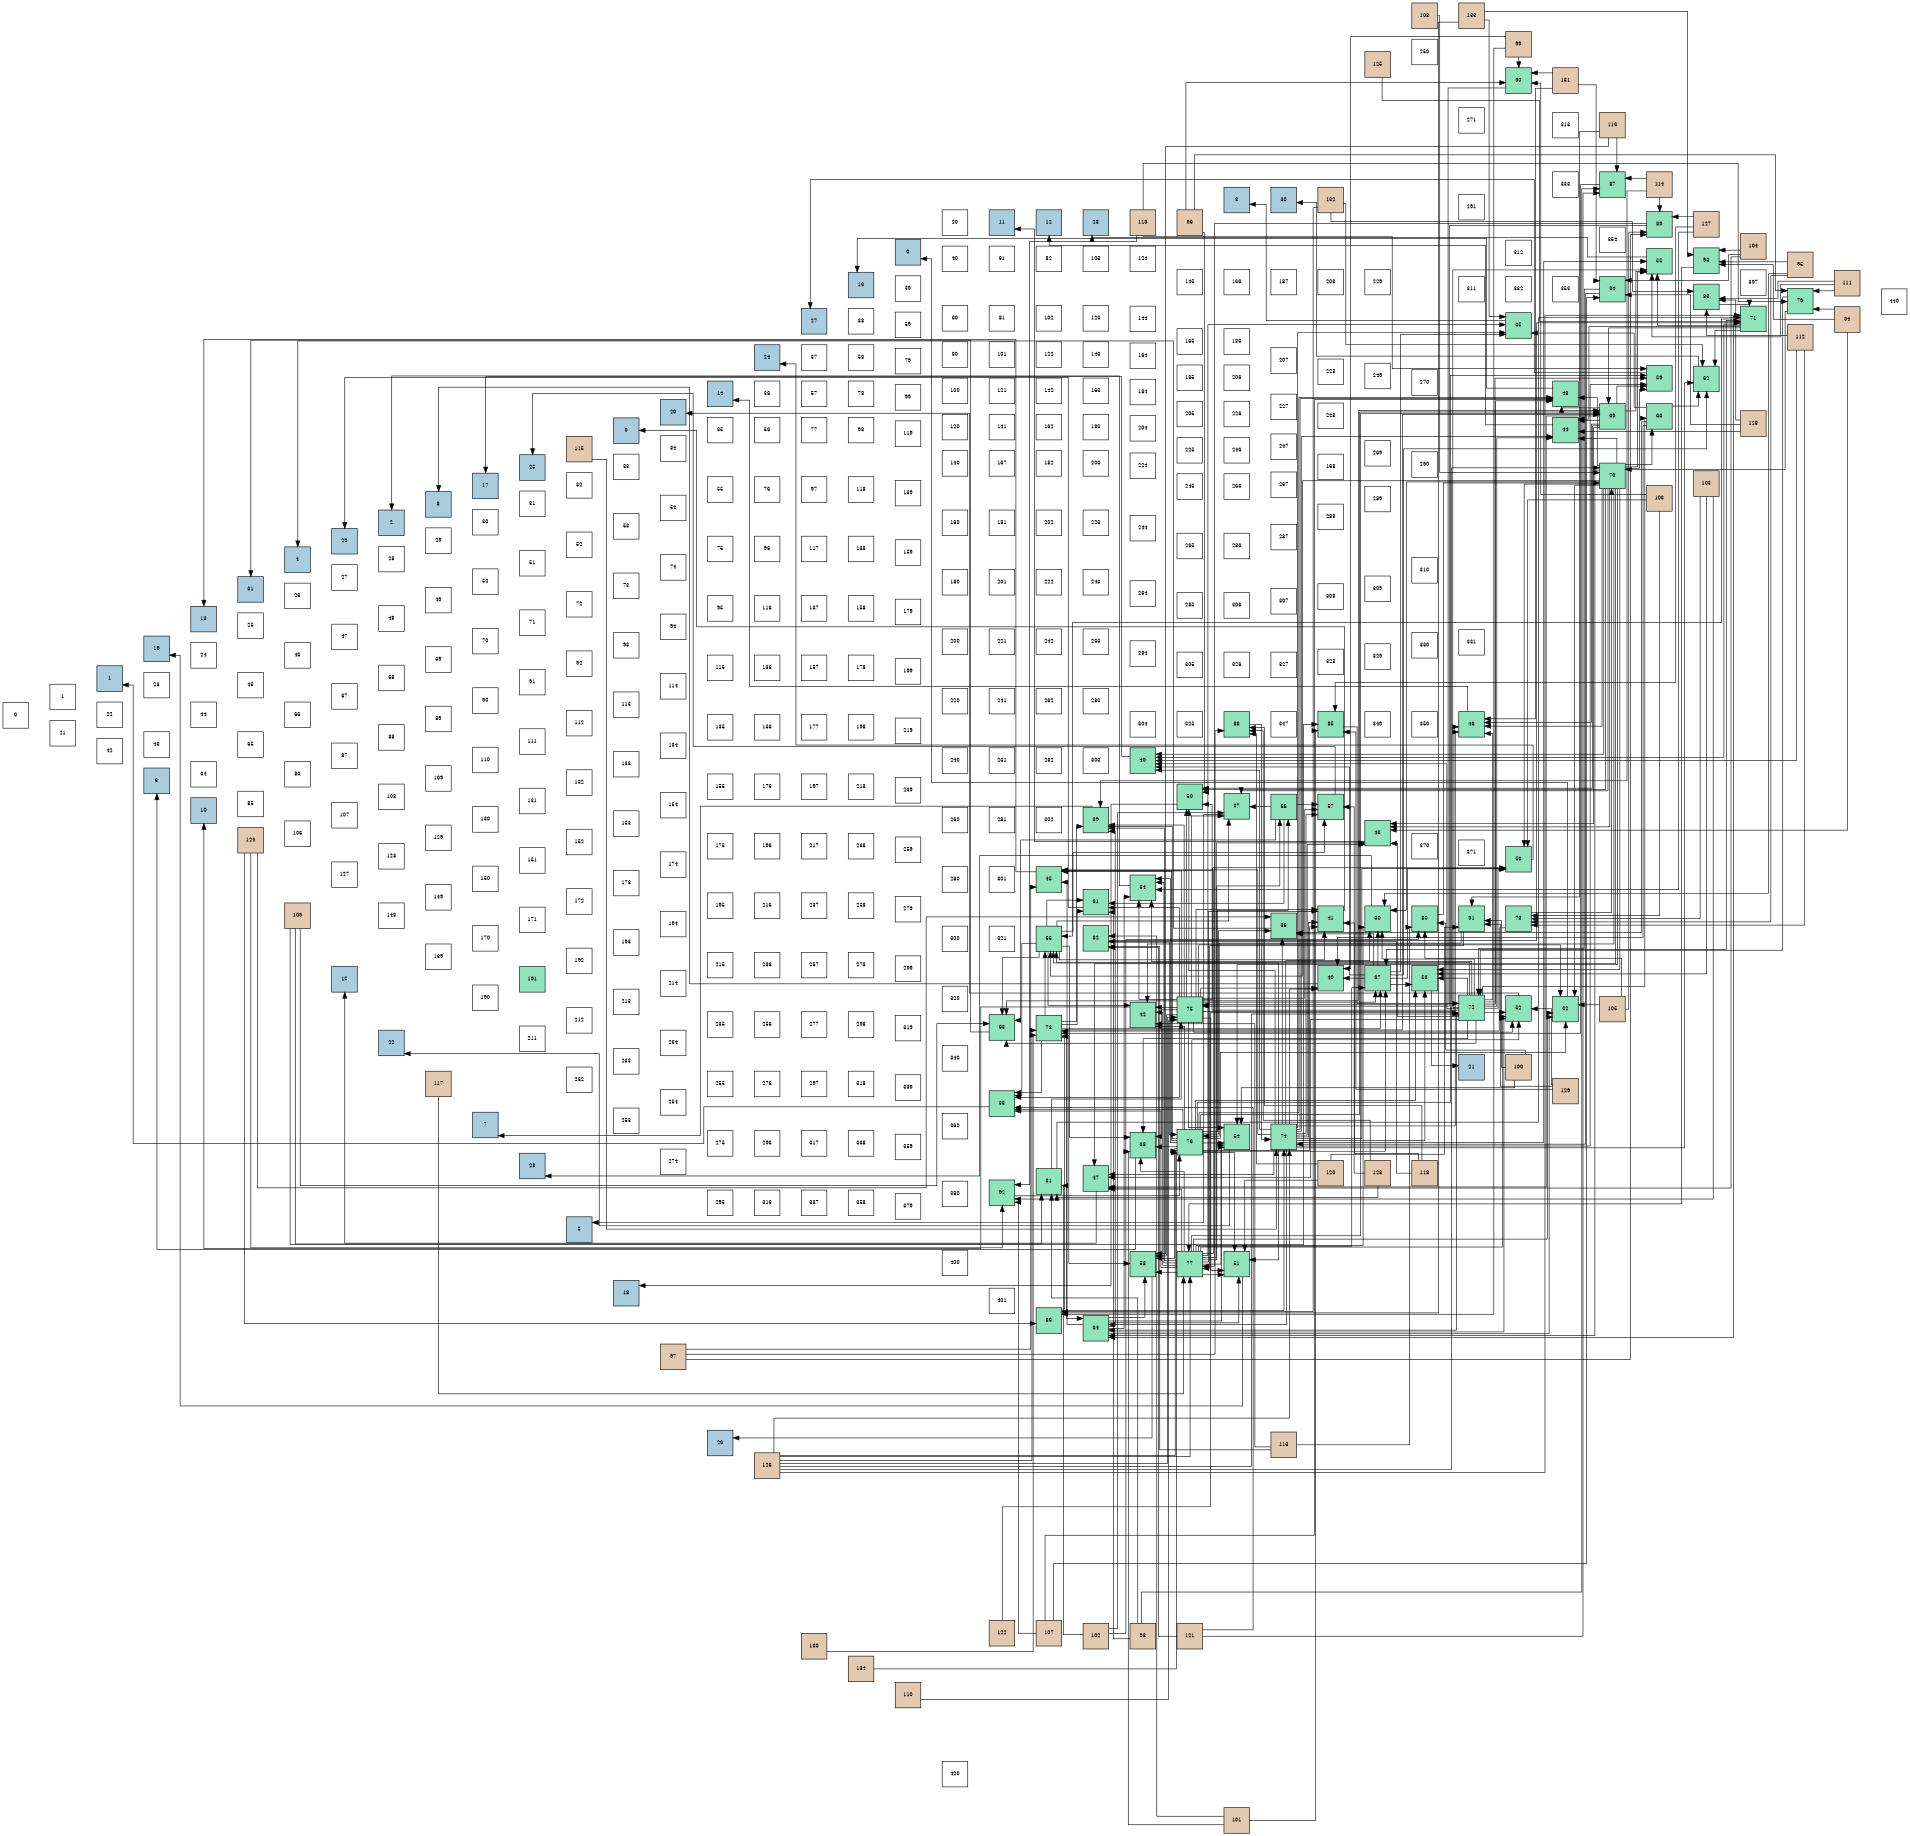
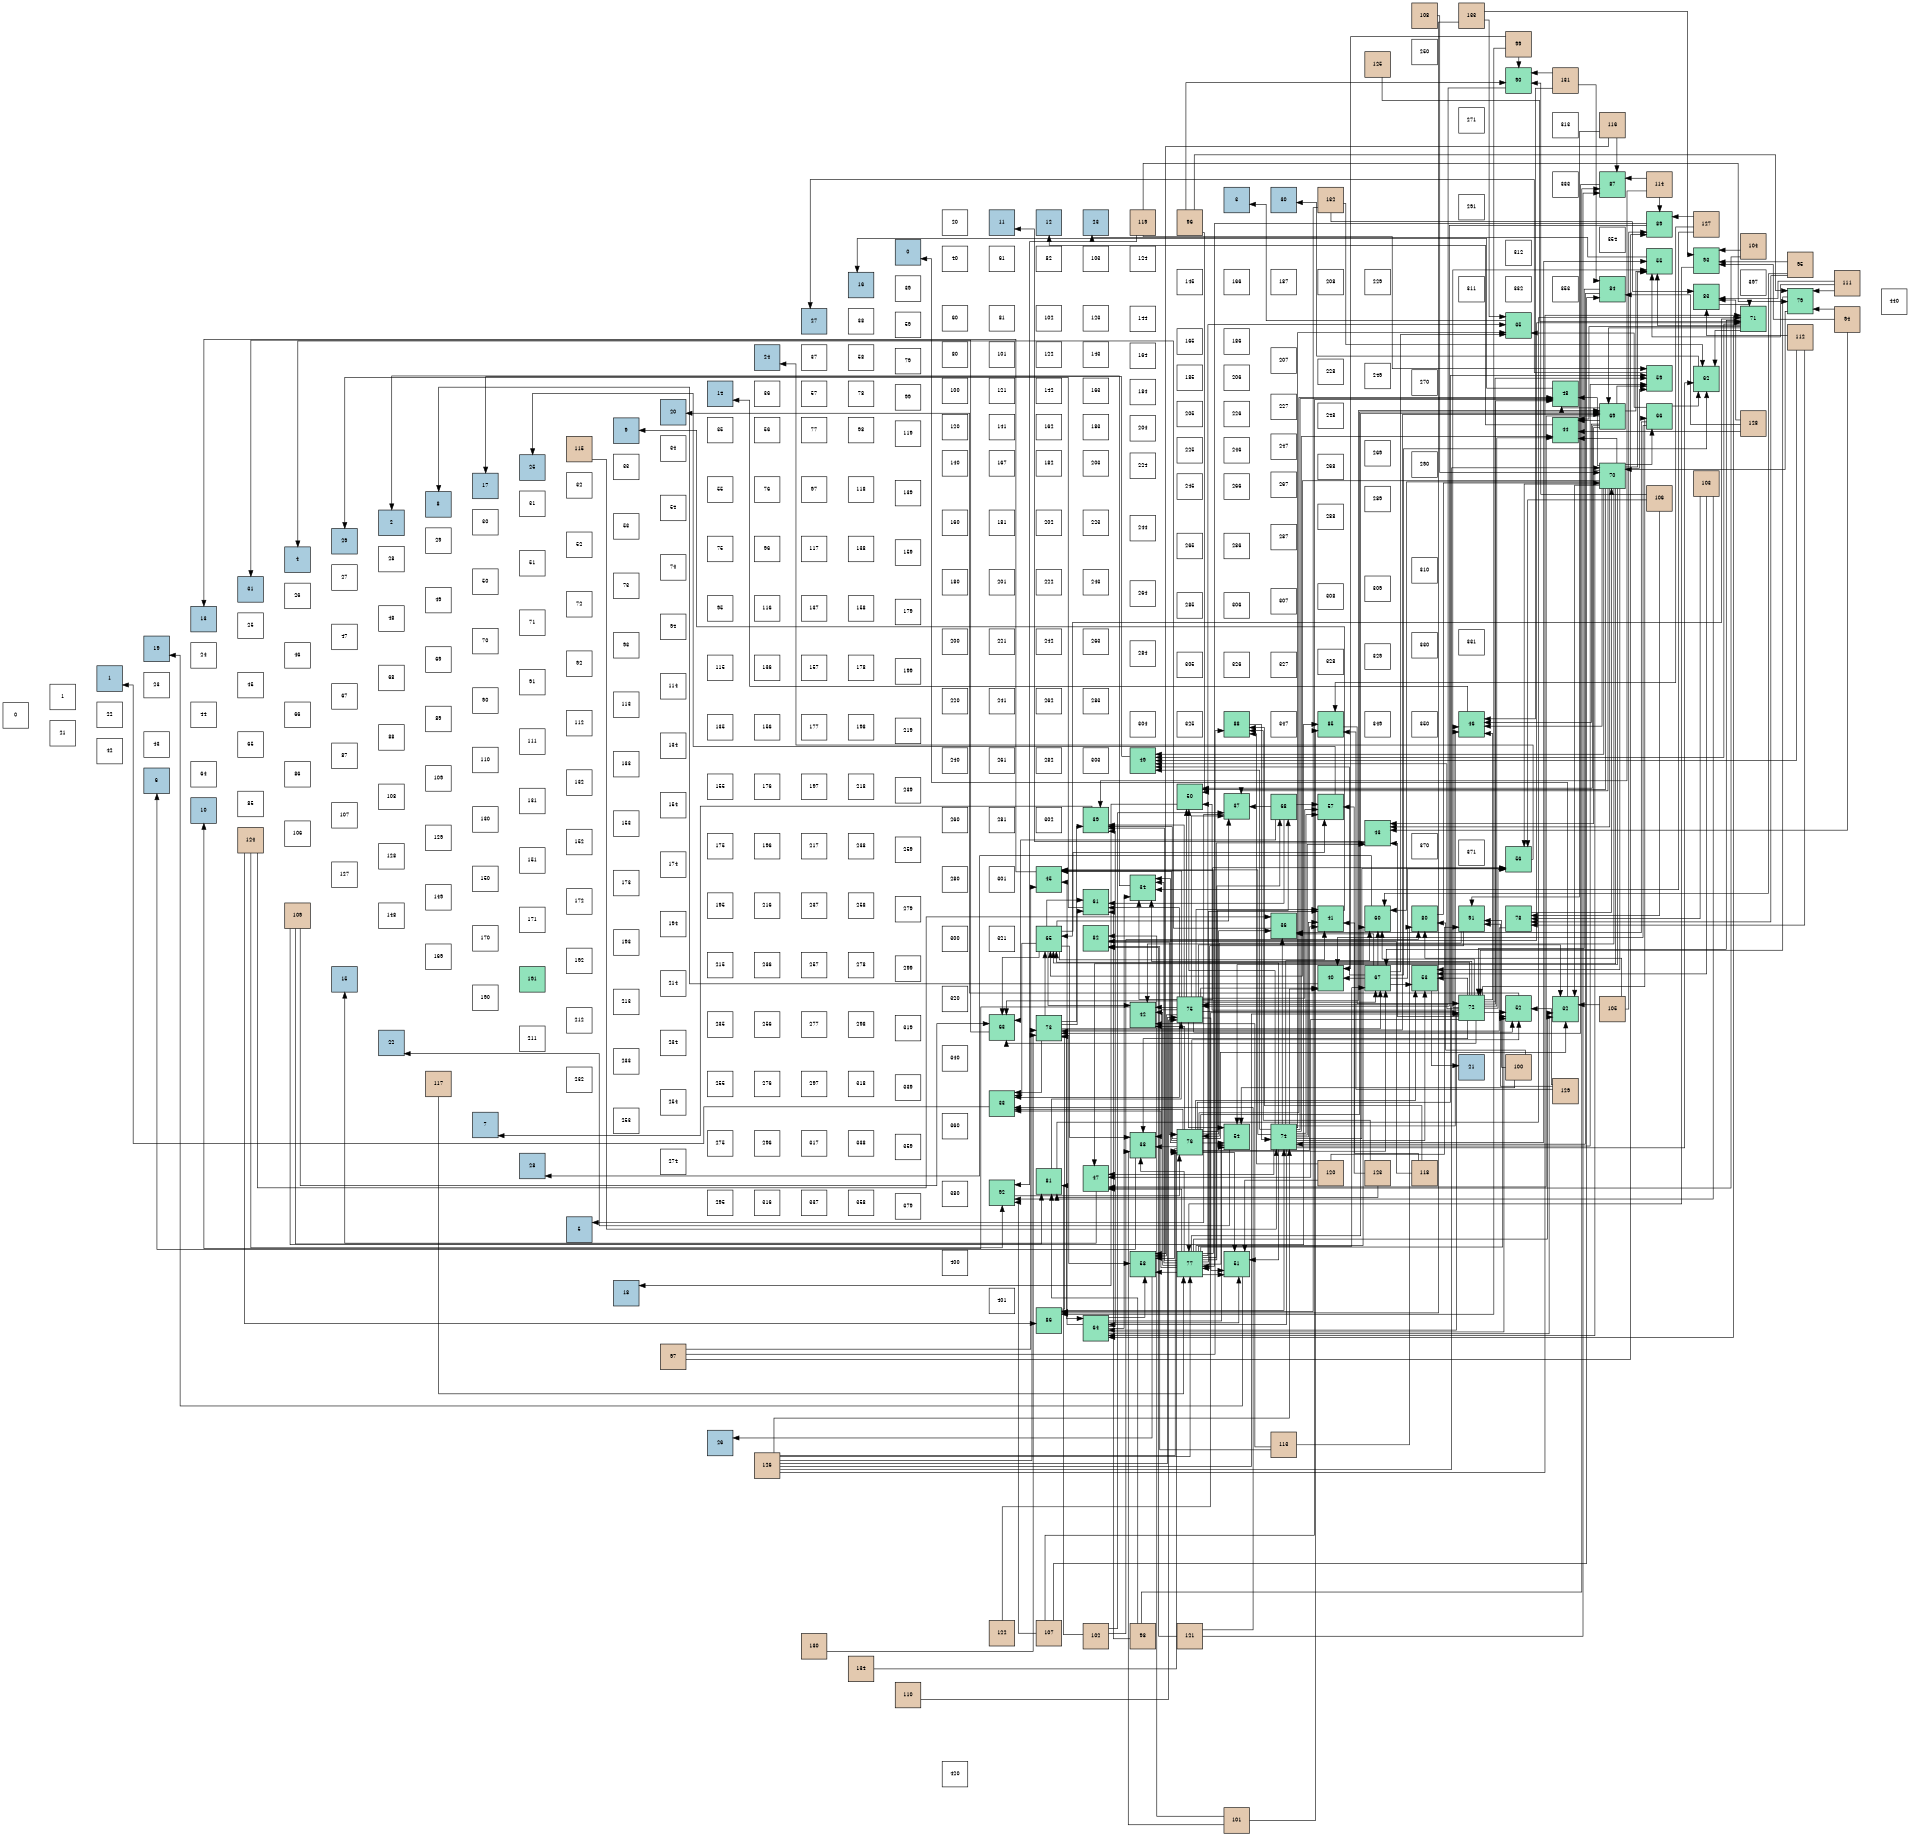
(1699, 280) -> none
(1331, 467) -> (1331, 467)
